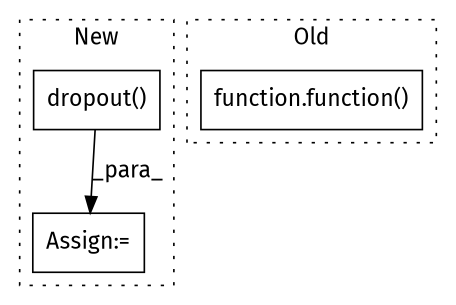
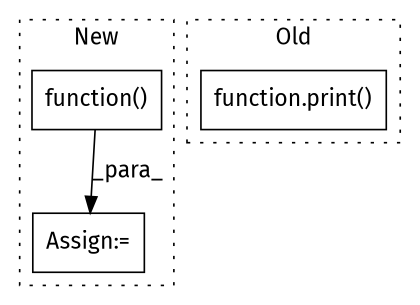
(97, 100) -> (97, 100)
(312, 100) -> (294, 100)
